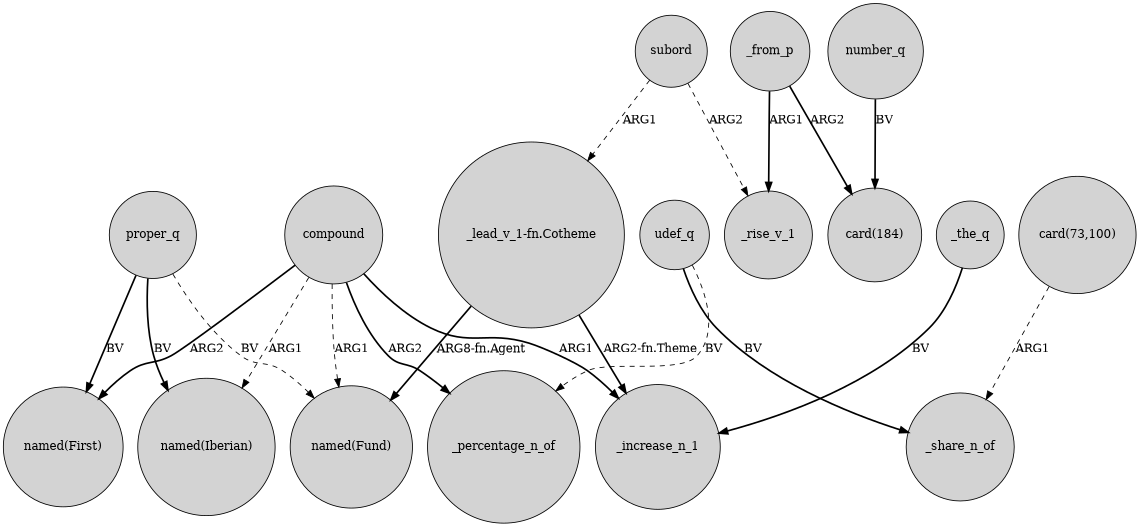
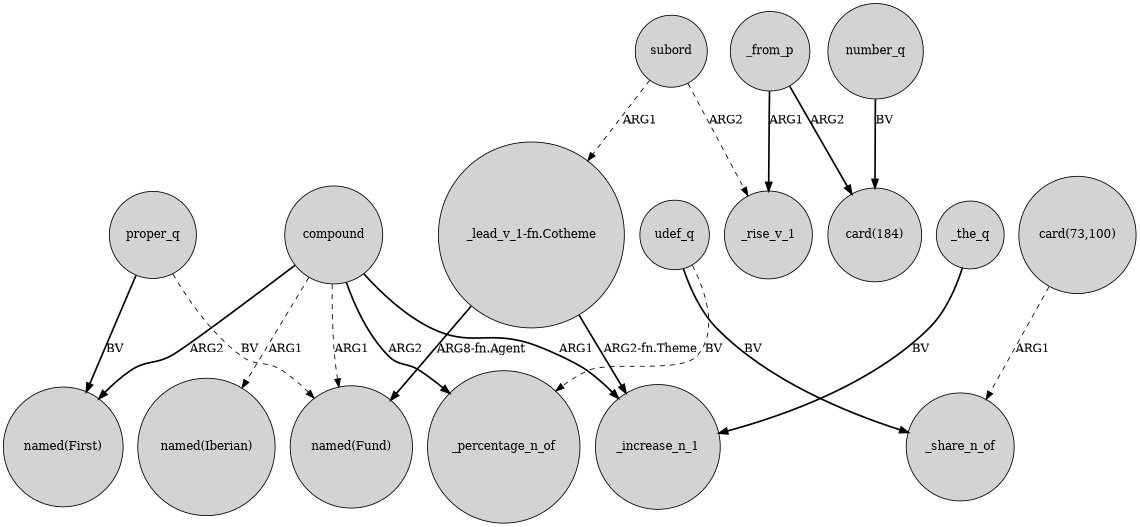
(149, 332) -> none
